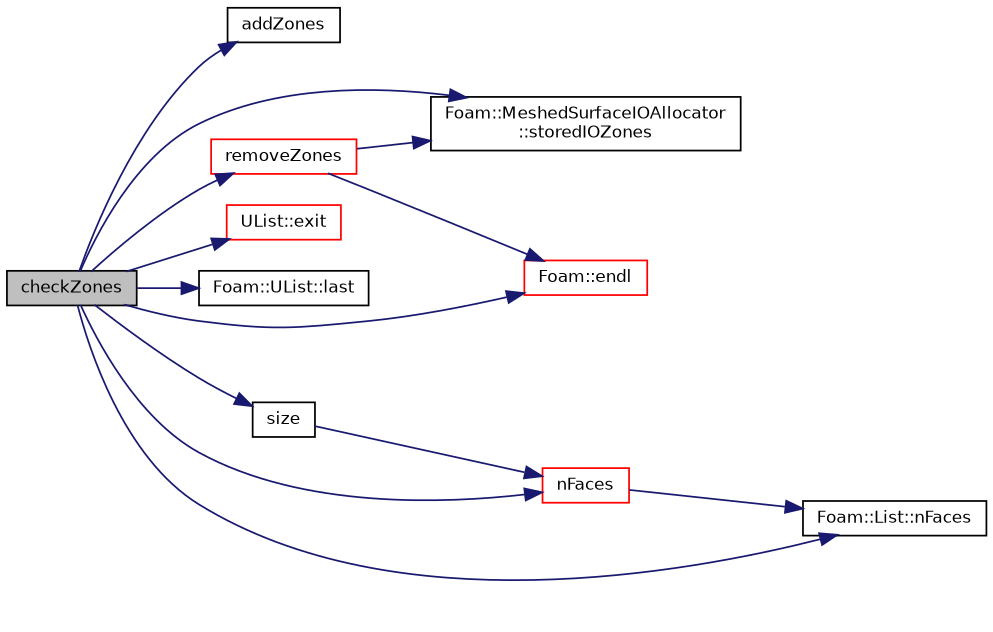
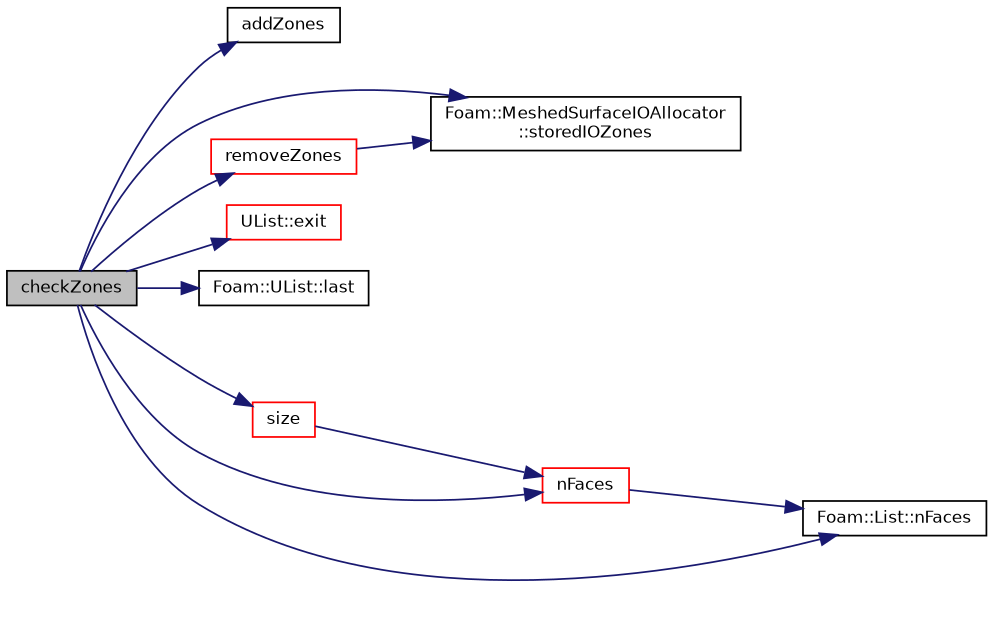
(586, 278) -> none
(284, 420) -> (284, 420)
